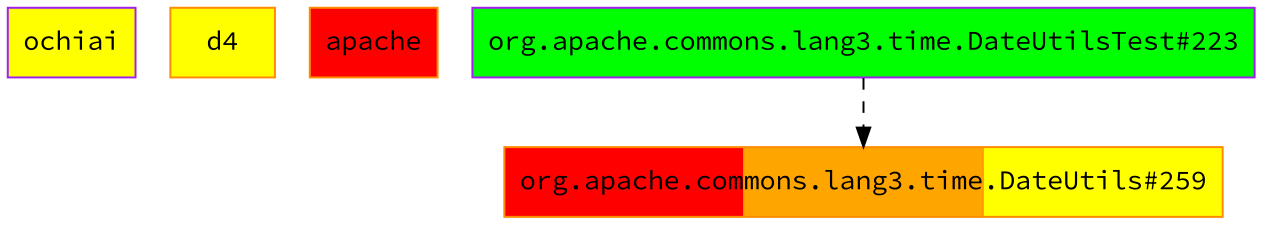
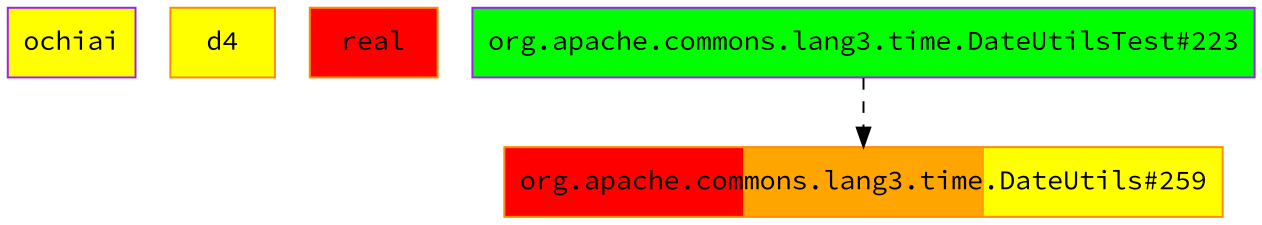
(374, 43) -> (374, 43)
